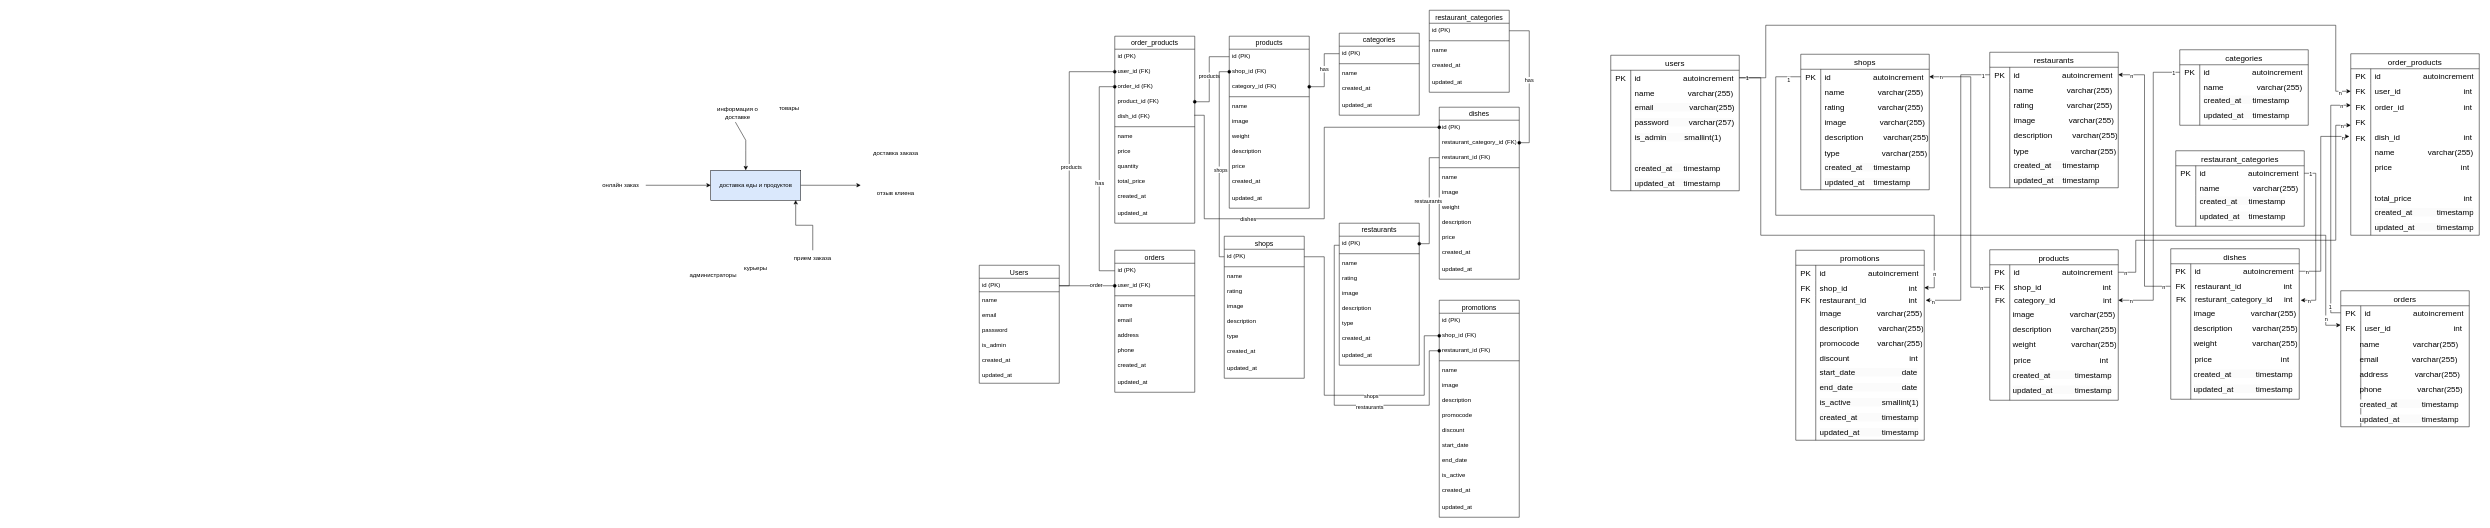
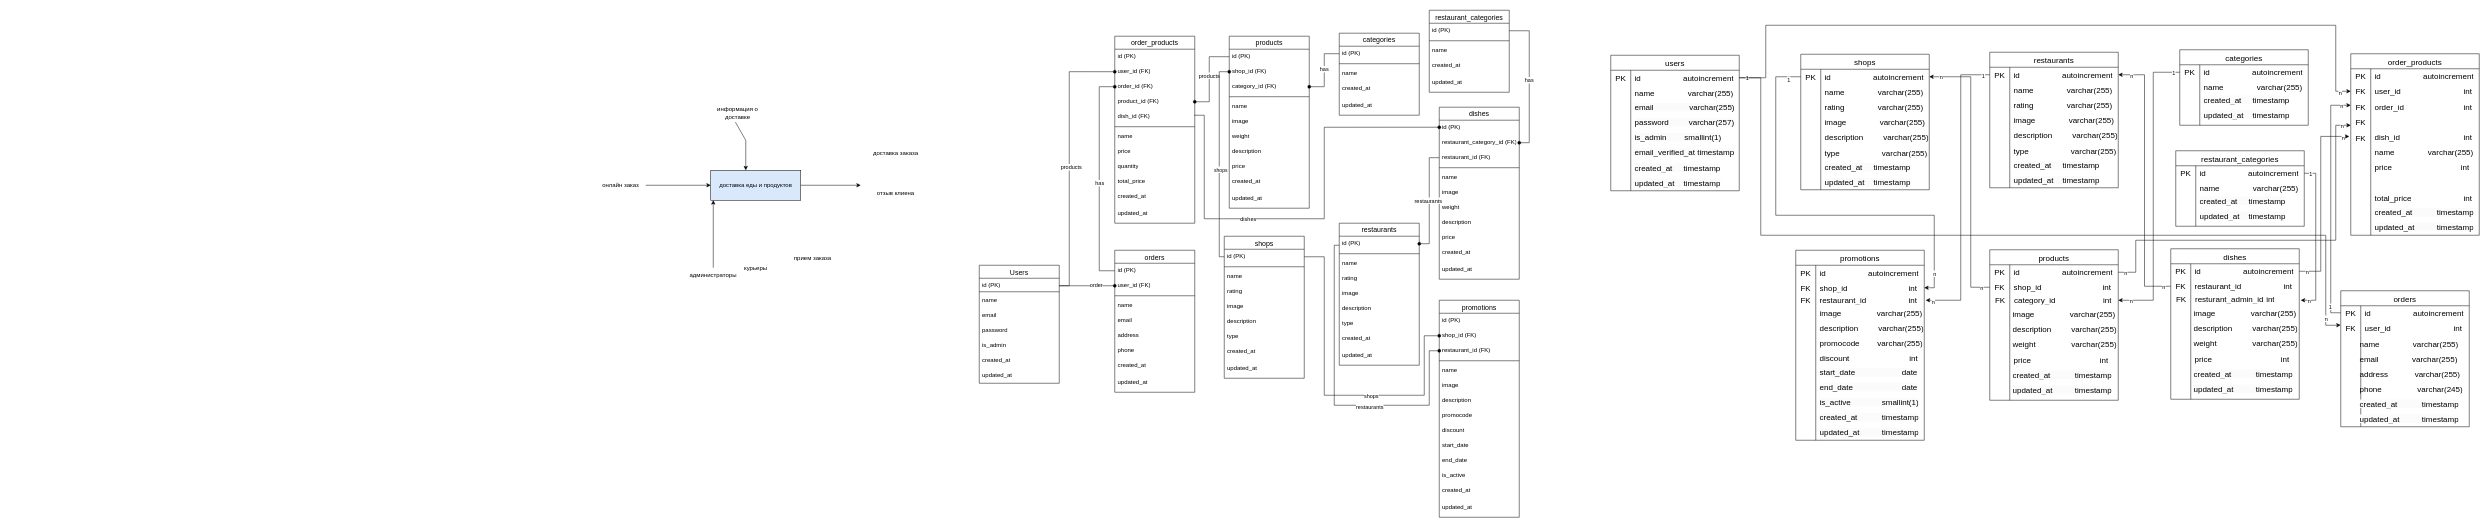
(789, 108) -> none
none -> (1685, 152)
none -> (713, 204)
(796, 204) -> none
(2248, 299) -> (2241, 299)
(2412, 389) -> (2412, 389)
